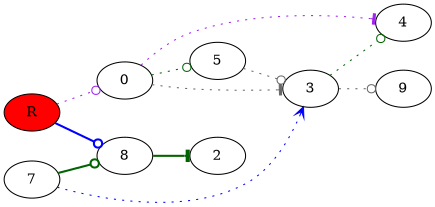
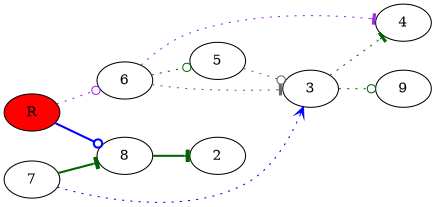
(354, 58) -> (355, 57)
(125, 80) -> (125, 80)
(353, 89) -> (353, 89)
(74, 169) -> (76, 168)
